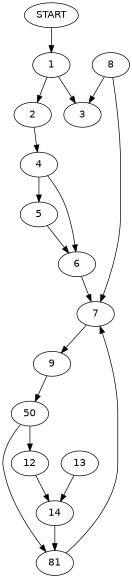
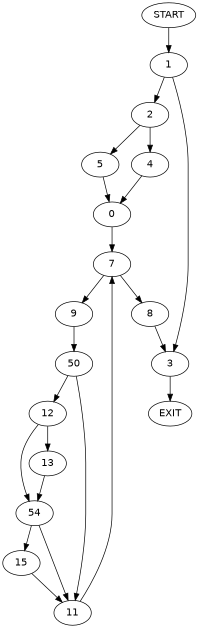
(39, 186) -> (128, 137)
(121, 187) -> (129, 286)
(77, 264) -> (112, 214)
none -> (170, 414)
none -> (48, 435)
(55, 513) -> (35, 513)
none -> (21, 563)
(55, 563) -> (73, 613)
